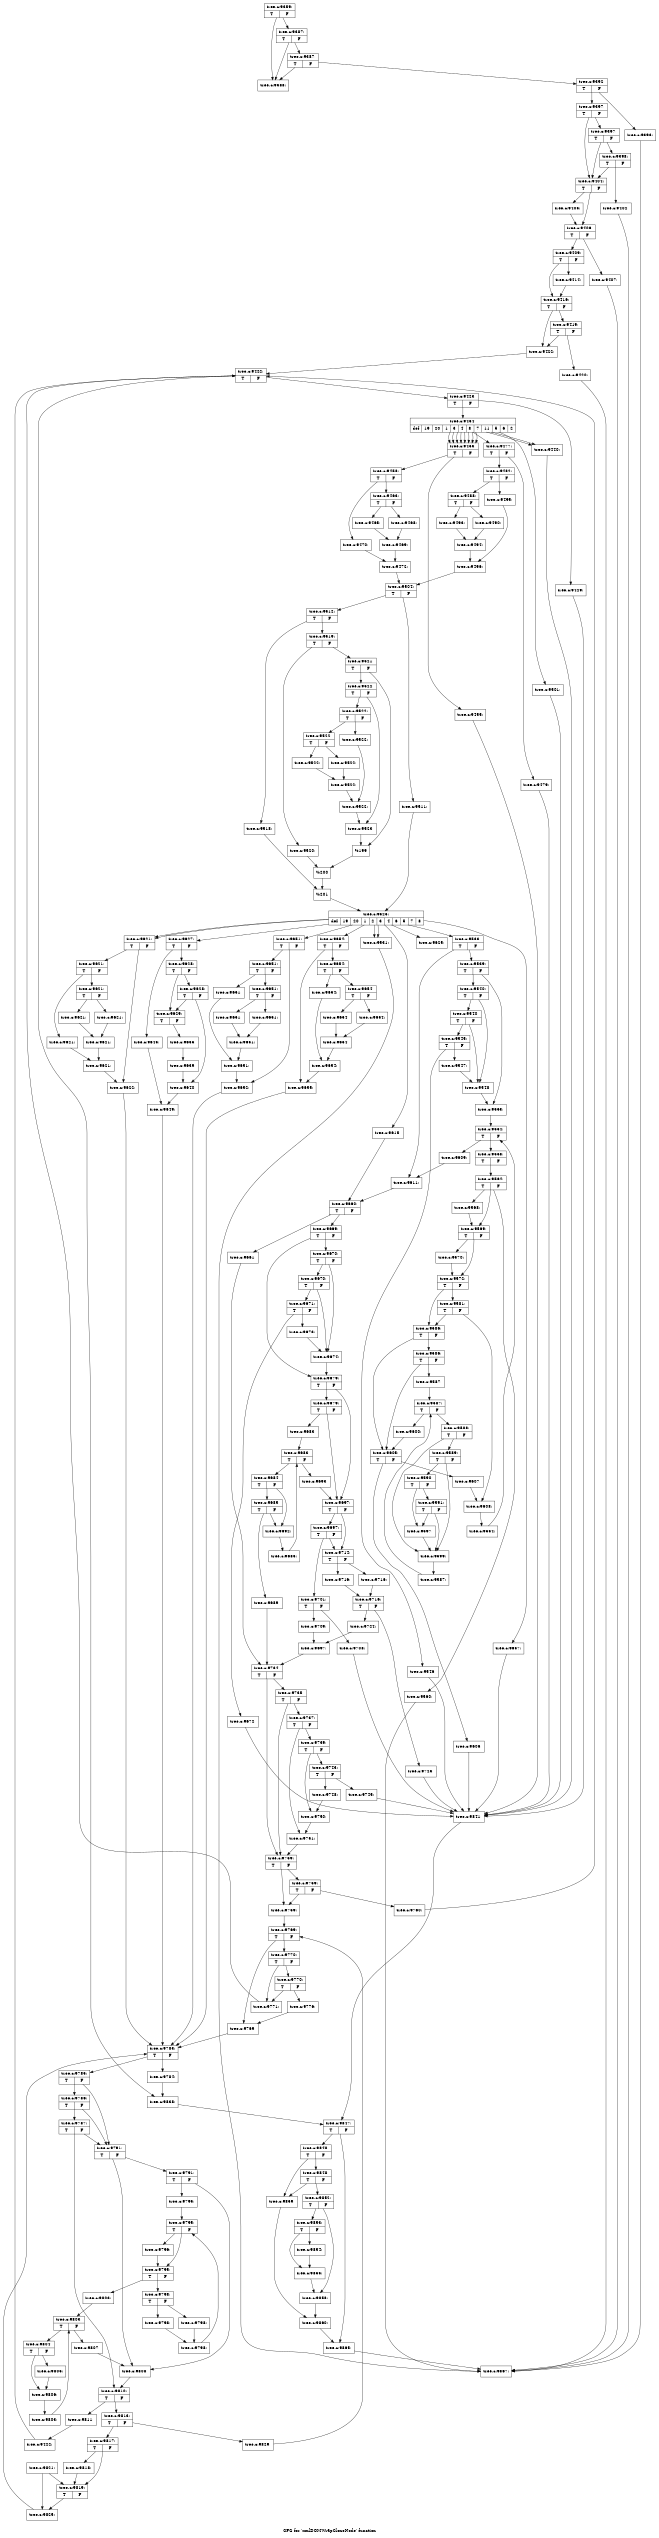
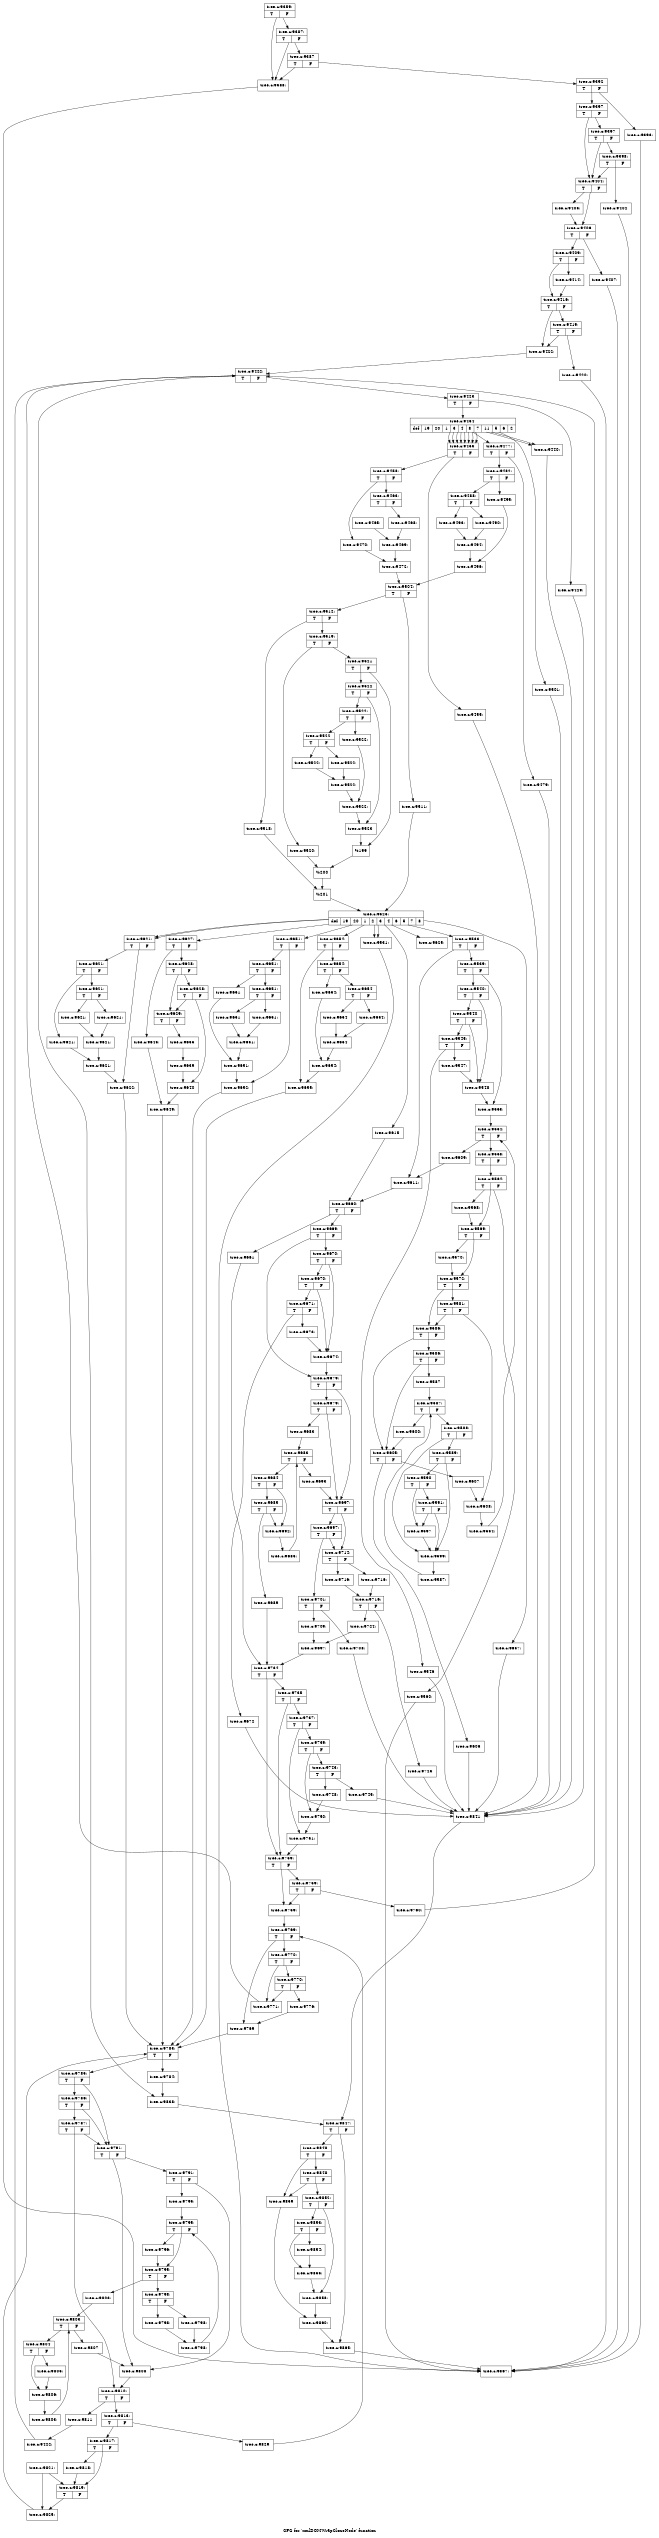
(377, 511) -> none
none -> (4, 1326)
